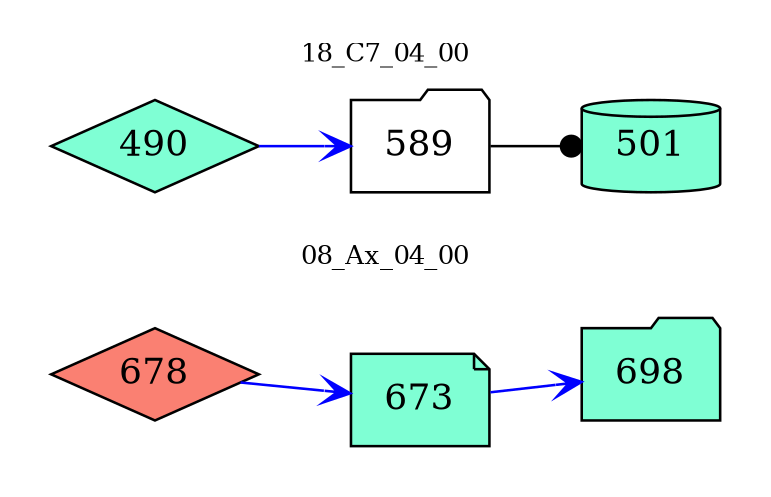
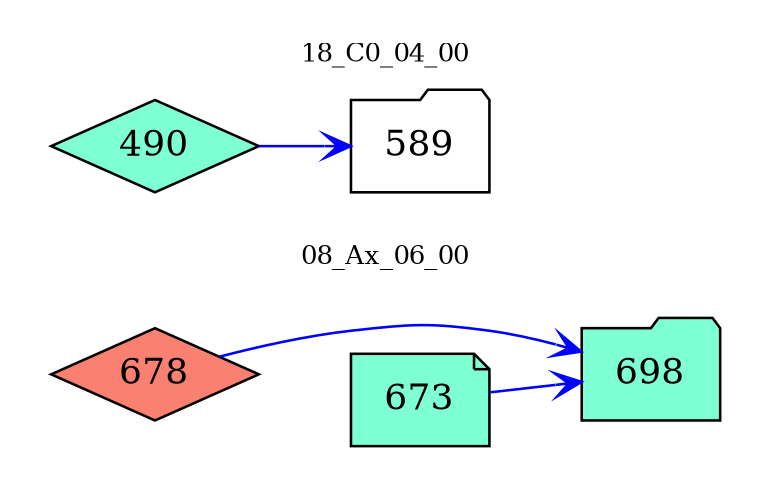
(386, 55) -> (386, 55)
(651, 146) -> none
(386, 258) -> (386, 258)
(282, 387) -> (387, 327)
